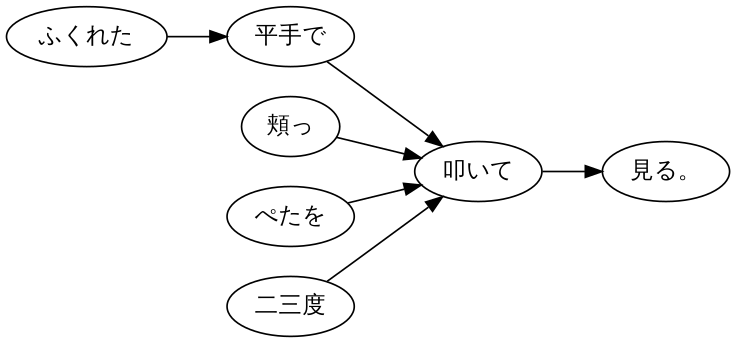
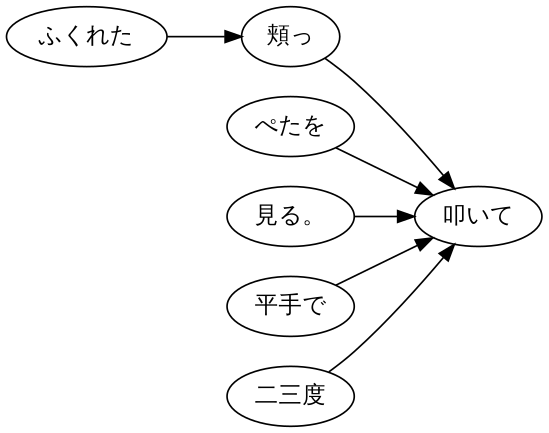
(188, 37) -> (196, 37)
(564, 172) -> (376, 216)
